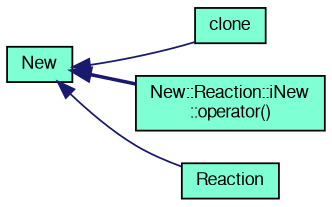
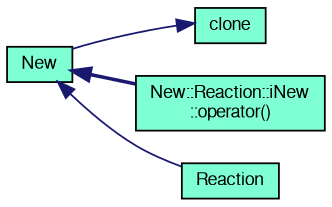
(143, 55) -> (124, 35)
